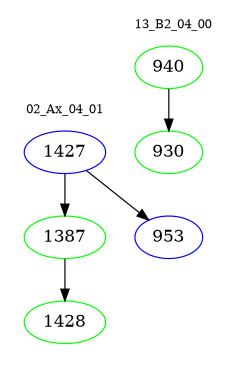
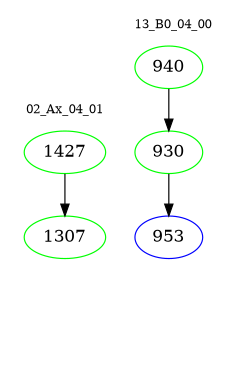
(174, 25) -> (174, 25)
(65, 152) -> (65, 152)
(108, 187) -> (169, 189)
(65, 237) -> (65, 237)
(65, 322) -> none
